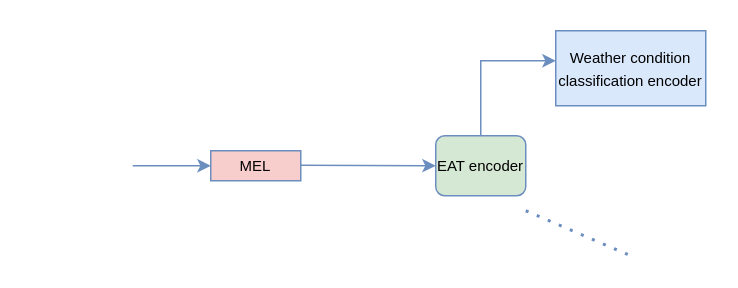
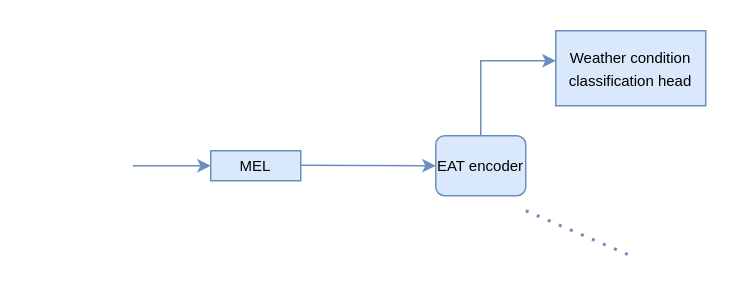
(631, 68) -> (631, 68)
(256, 166) -> (256, 166)
(481, 166) -> (481, 166)
